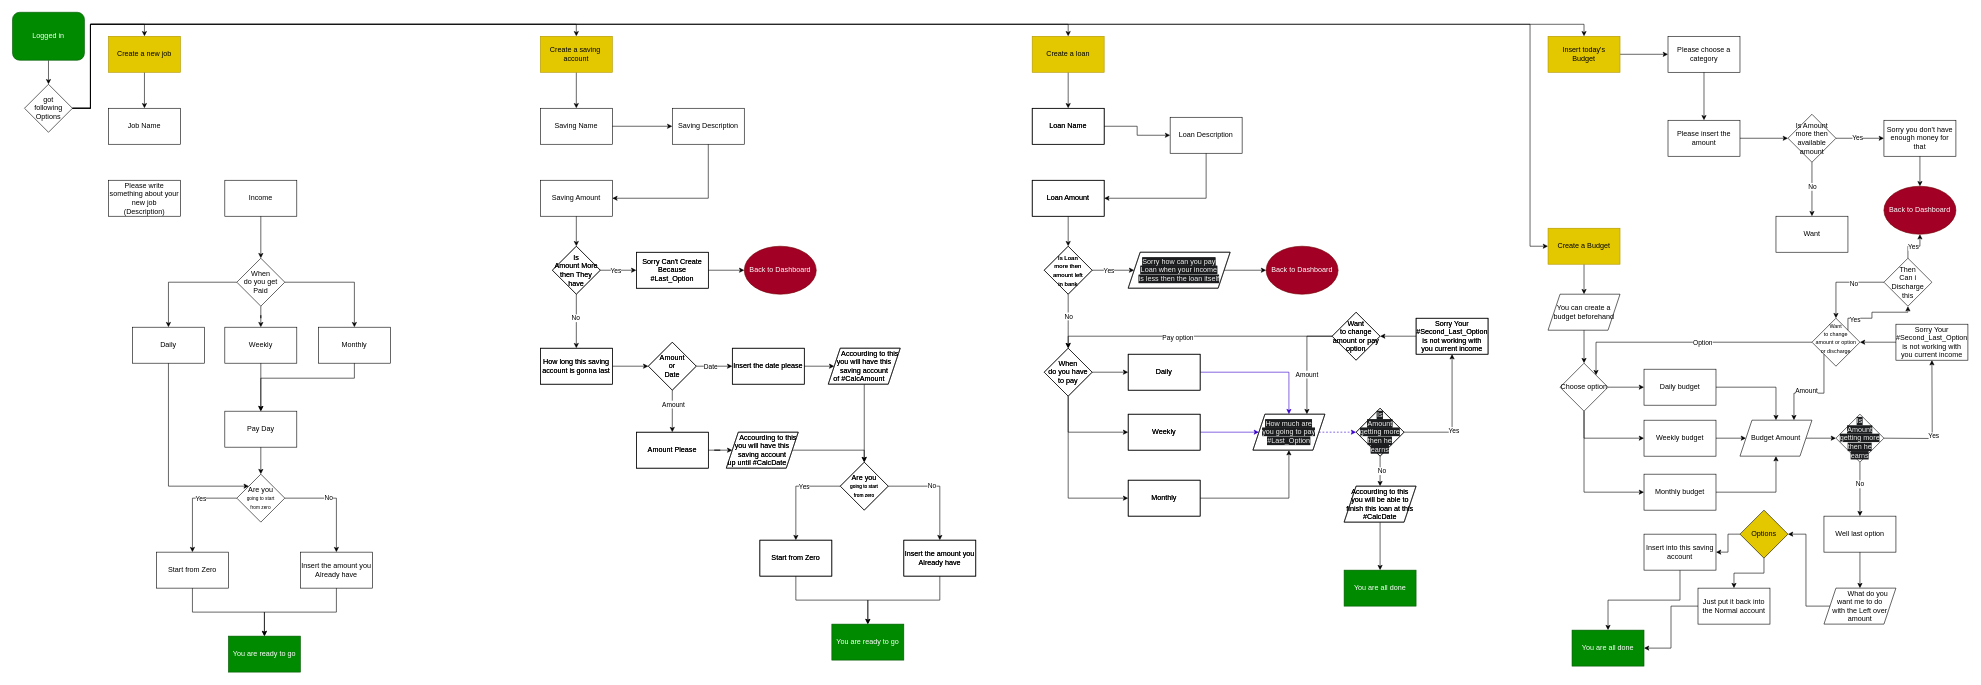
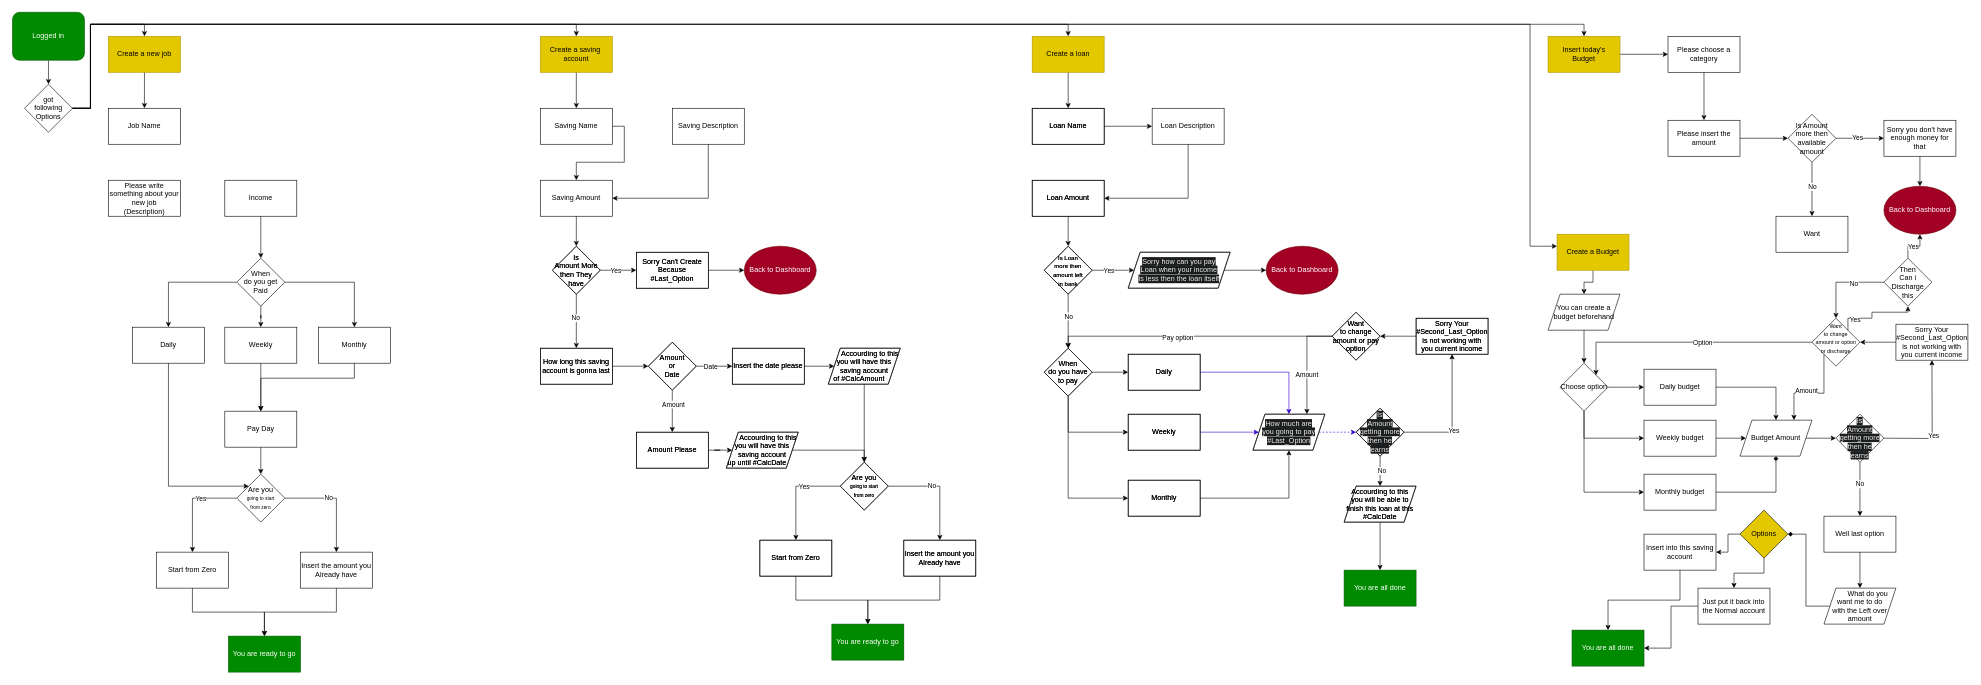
(666, 126) -> (576, 162)
(1206, 135) -> (1188, 126)
(1584, 246) -> (1593, 252)
(1776, 461) -> (1776, 462)
(1793, 534) -> (1794, 534)
